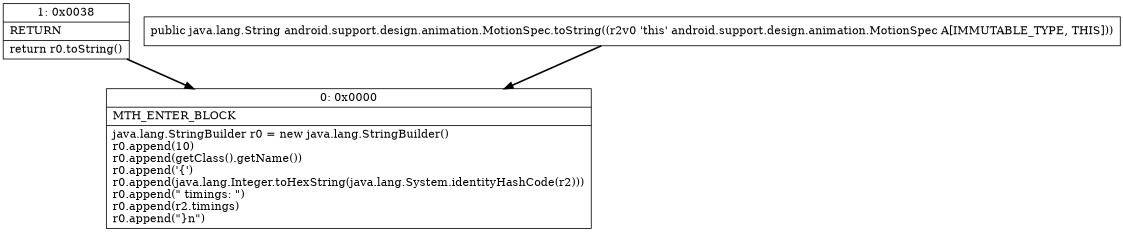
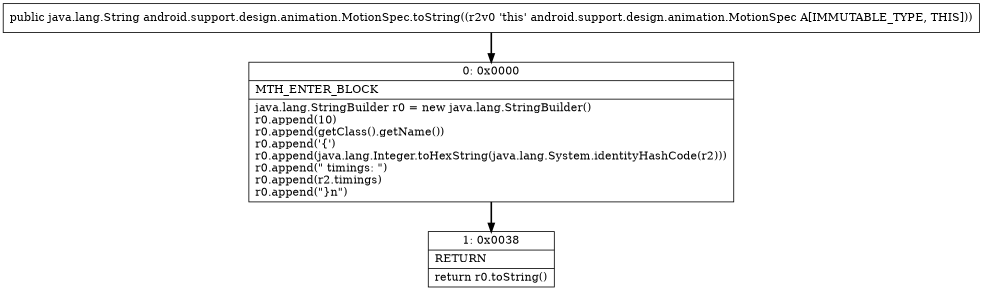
(156, 72) -> (491, 213)
